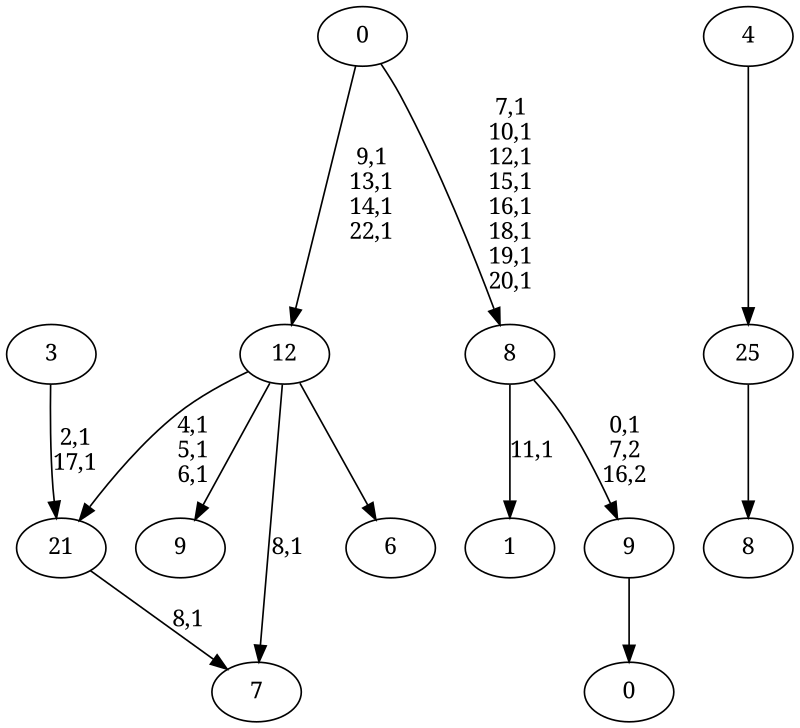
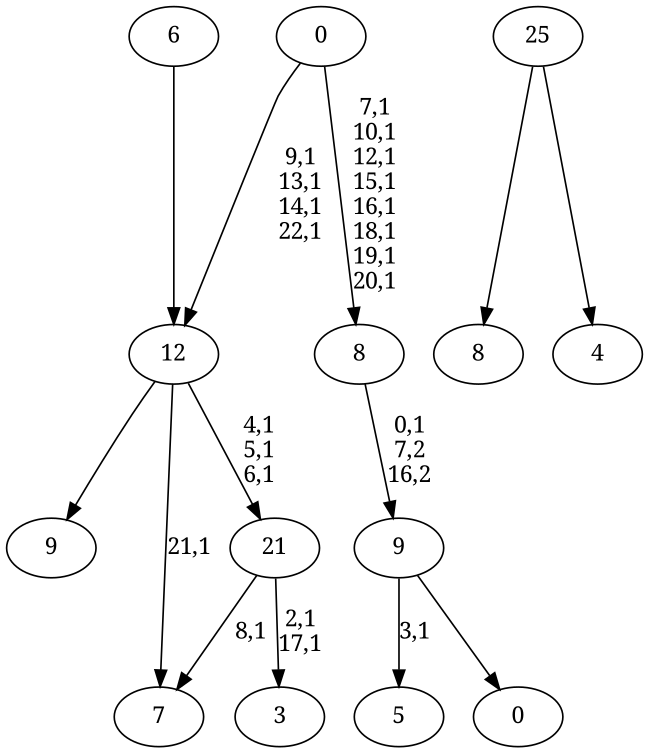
(748, 187) -> (566, 187)
(51, 443) -> (277, 624)
(334, 444) -> (174, 187)
(287, 548) -> (190, 548)
(510, 548) -> none
none -> (399, 717)
